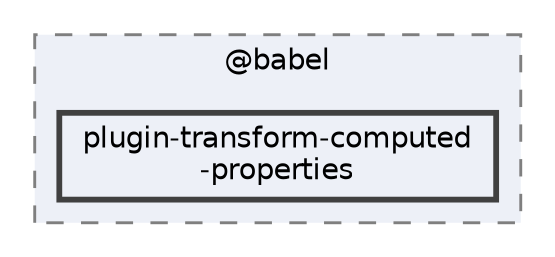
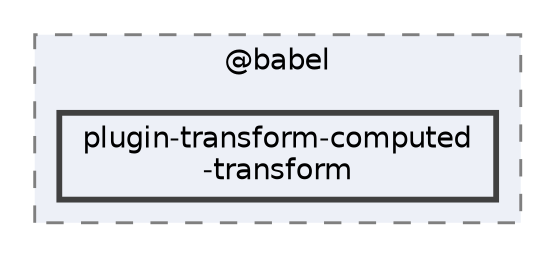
(278, 156) -> (278, 156)
